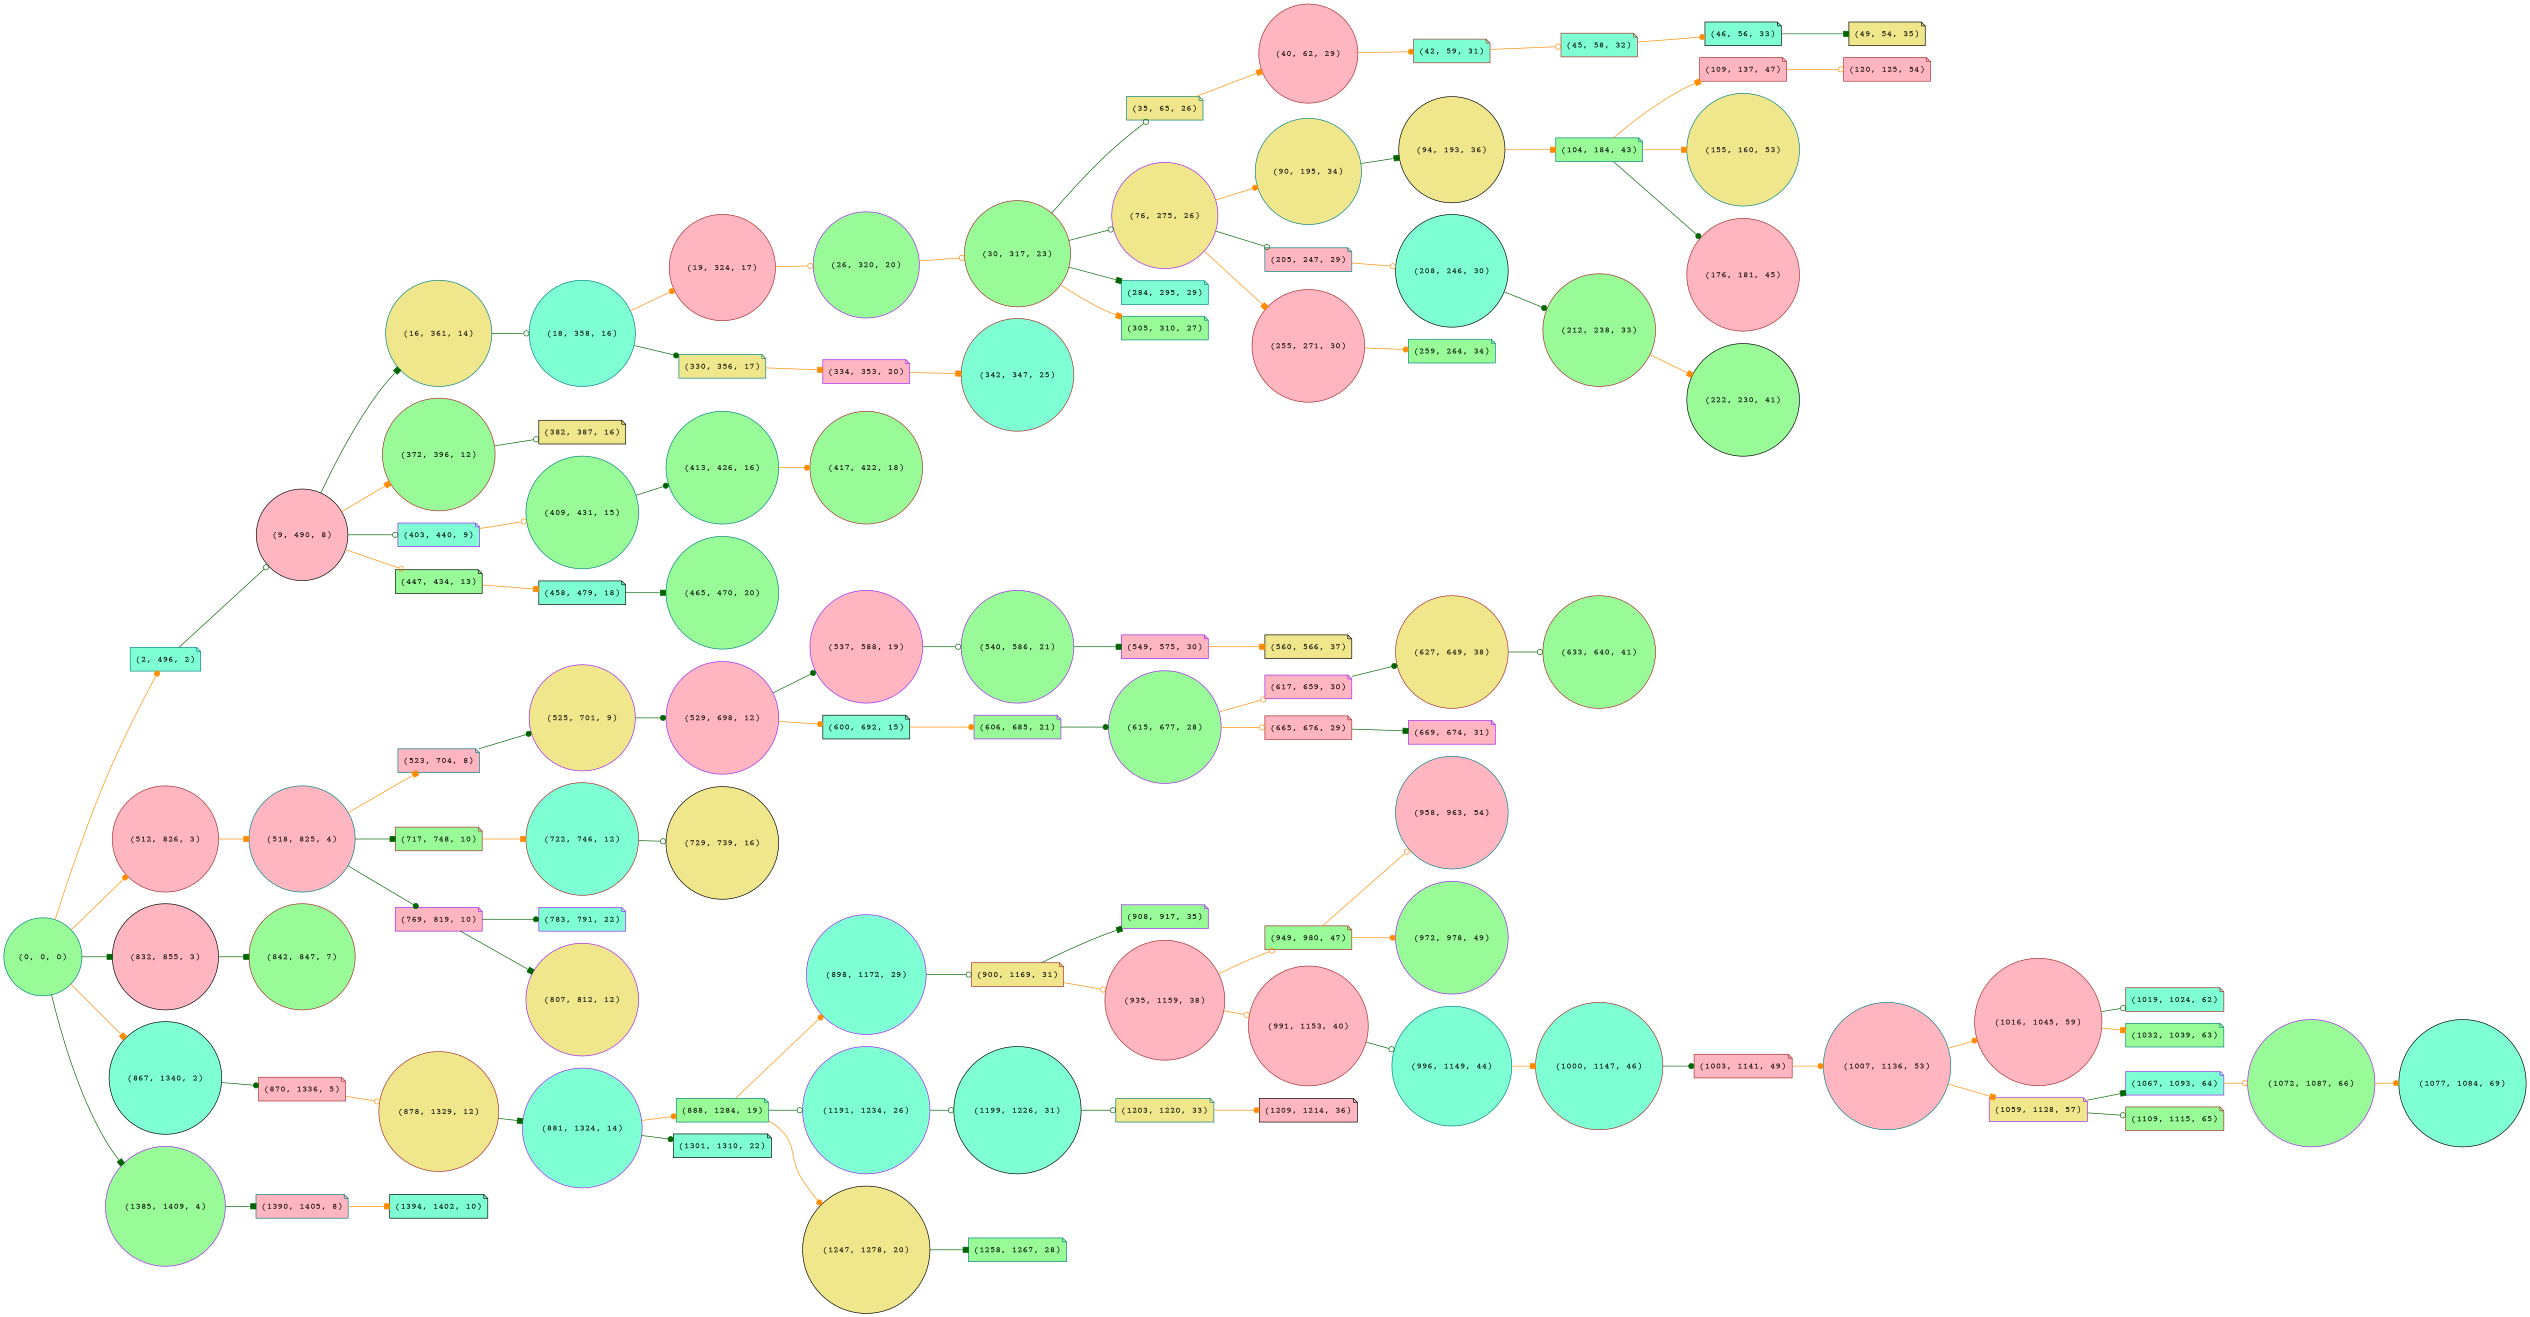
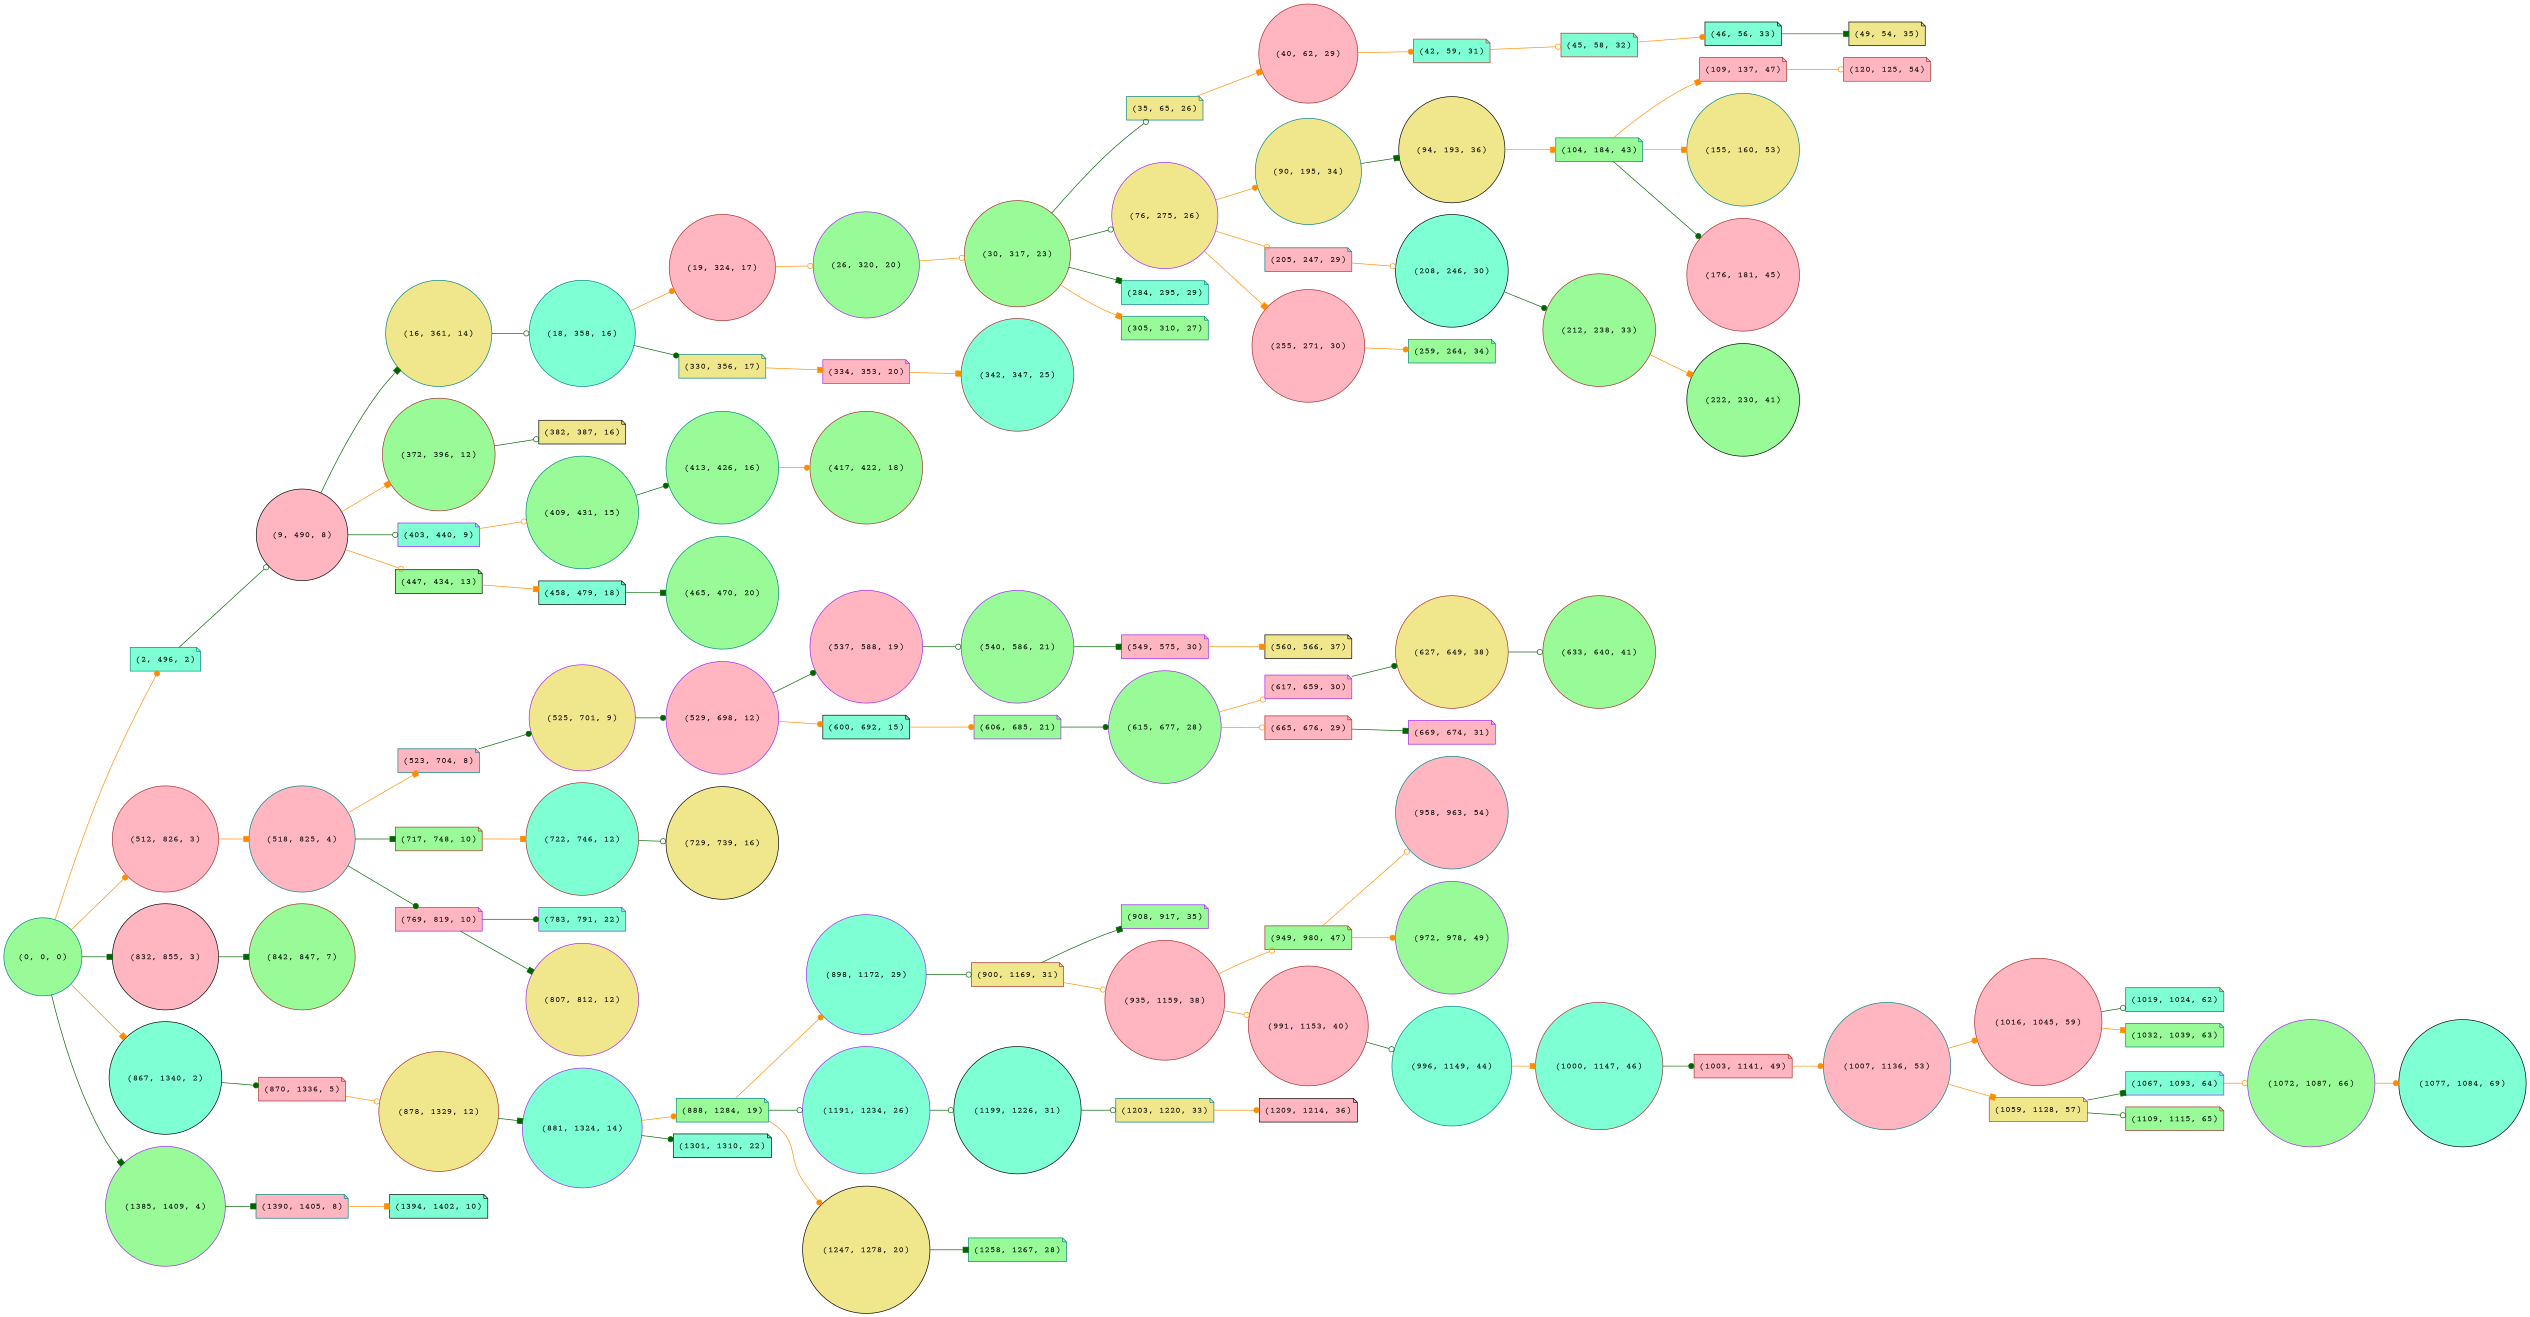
(1240, 239) -> (1240, 239)
